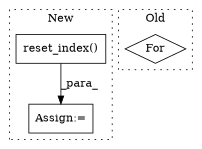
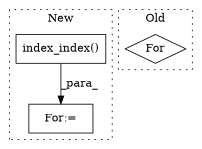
(61, 49) -> (61, 49)
(61, 119) -> (61, 119)
